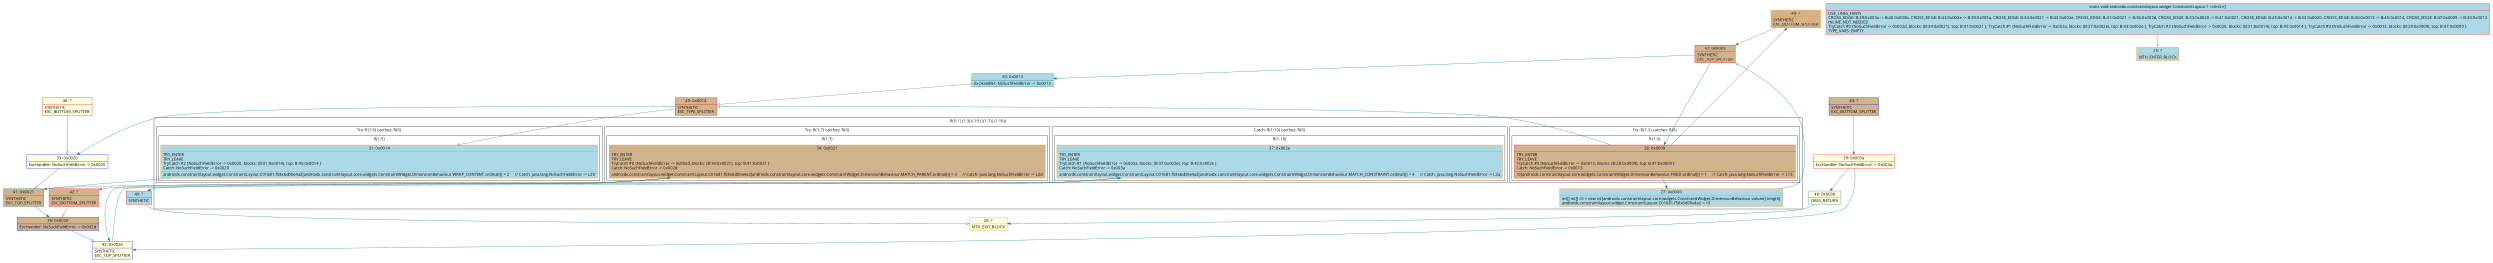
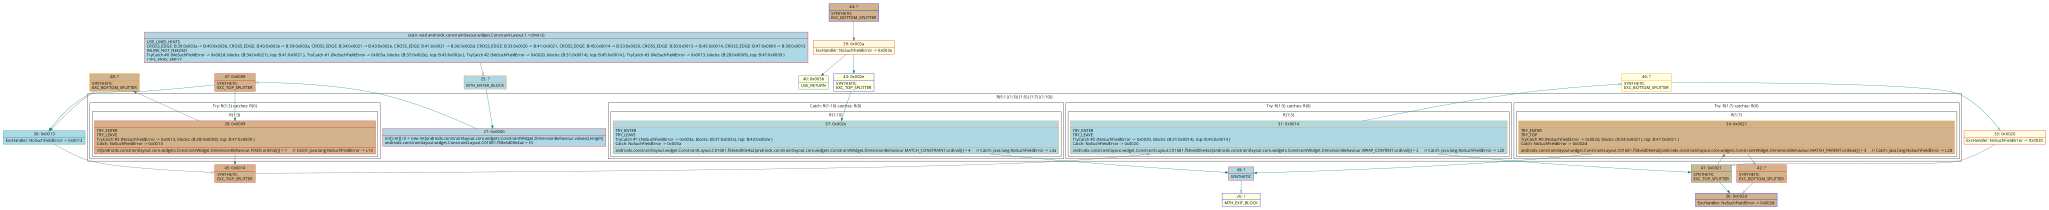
(1757, 36) -> (72, 109)
none -> (1490, 97)
(67, 107) -> (1647, 82)
(373, 108) -> none
(1167, 108) -> (235, 158)
(696, 112) -> (235, 179)
(622, 159) -> (1529, 135)
(67, 162) -> (2005, 137)
(1664, 182) -> (489, 107)
(366, 184) -> (1424, 166)
(386, 184) -> (1751, 158)
(1671, 198) -> (494, 137)
(1825, 201) -> (814, 86)
(1413, 220) -> none
(988, 224) -> (1241, 200)
(82, 235) -> none
